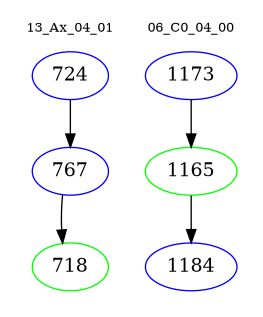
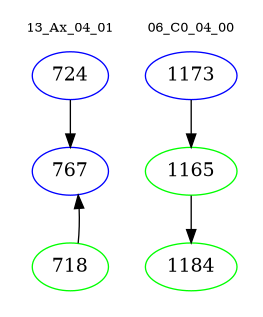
(61, 212) -> (79, 226)
(191, 267) -> (191, 267)
